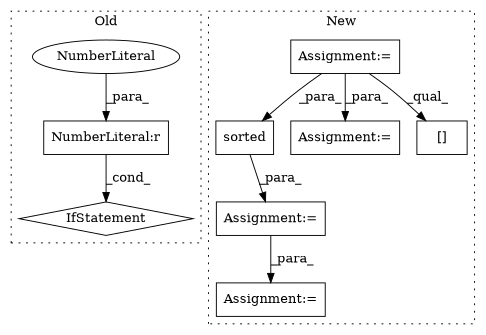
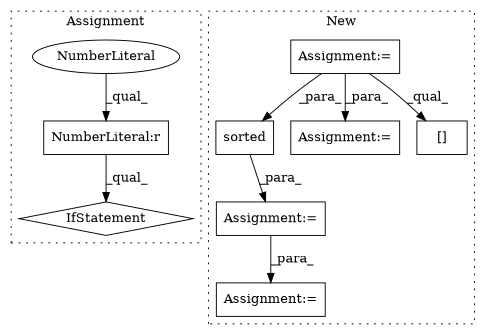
(106, 22) -> (106, 22)
(127, 97) -> (127, 97)
(128, 178) -> (127, 178)
